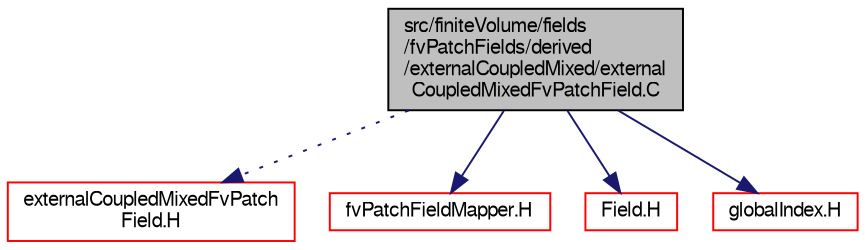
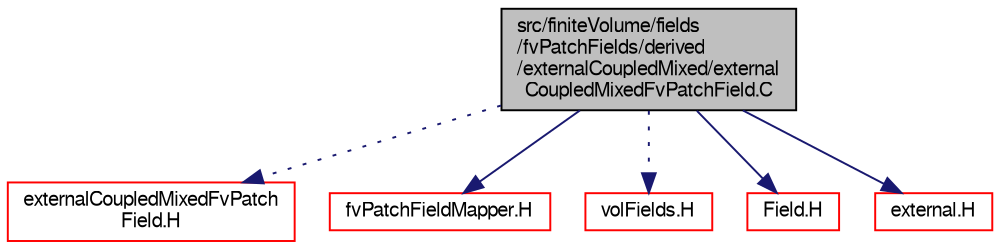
none -> (649, 212)
(785, 212) -> (934, 212)
